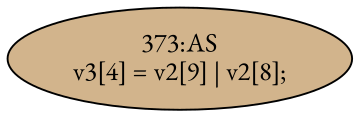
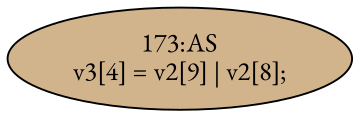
(180, 59) -> (180, 59)
